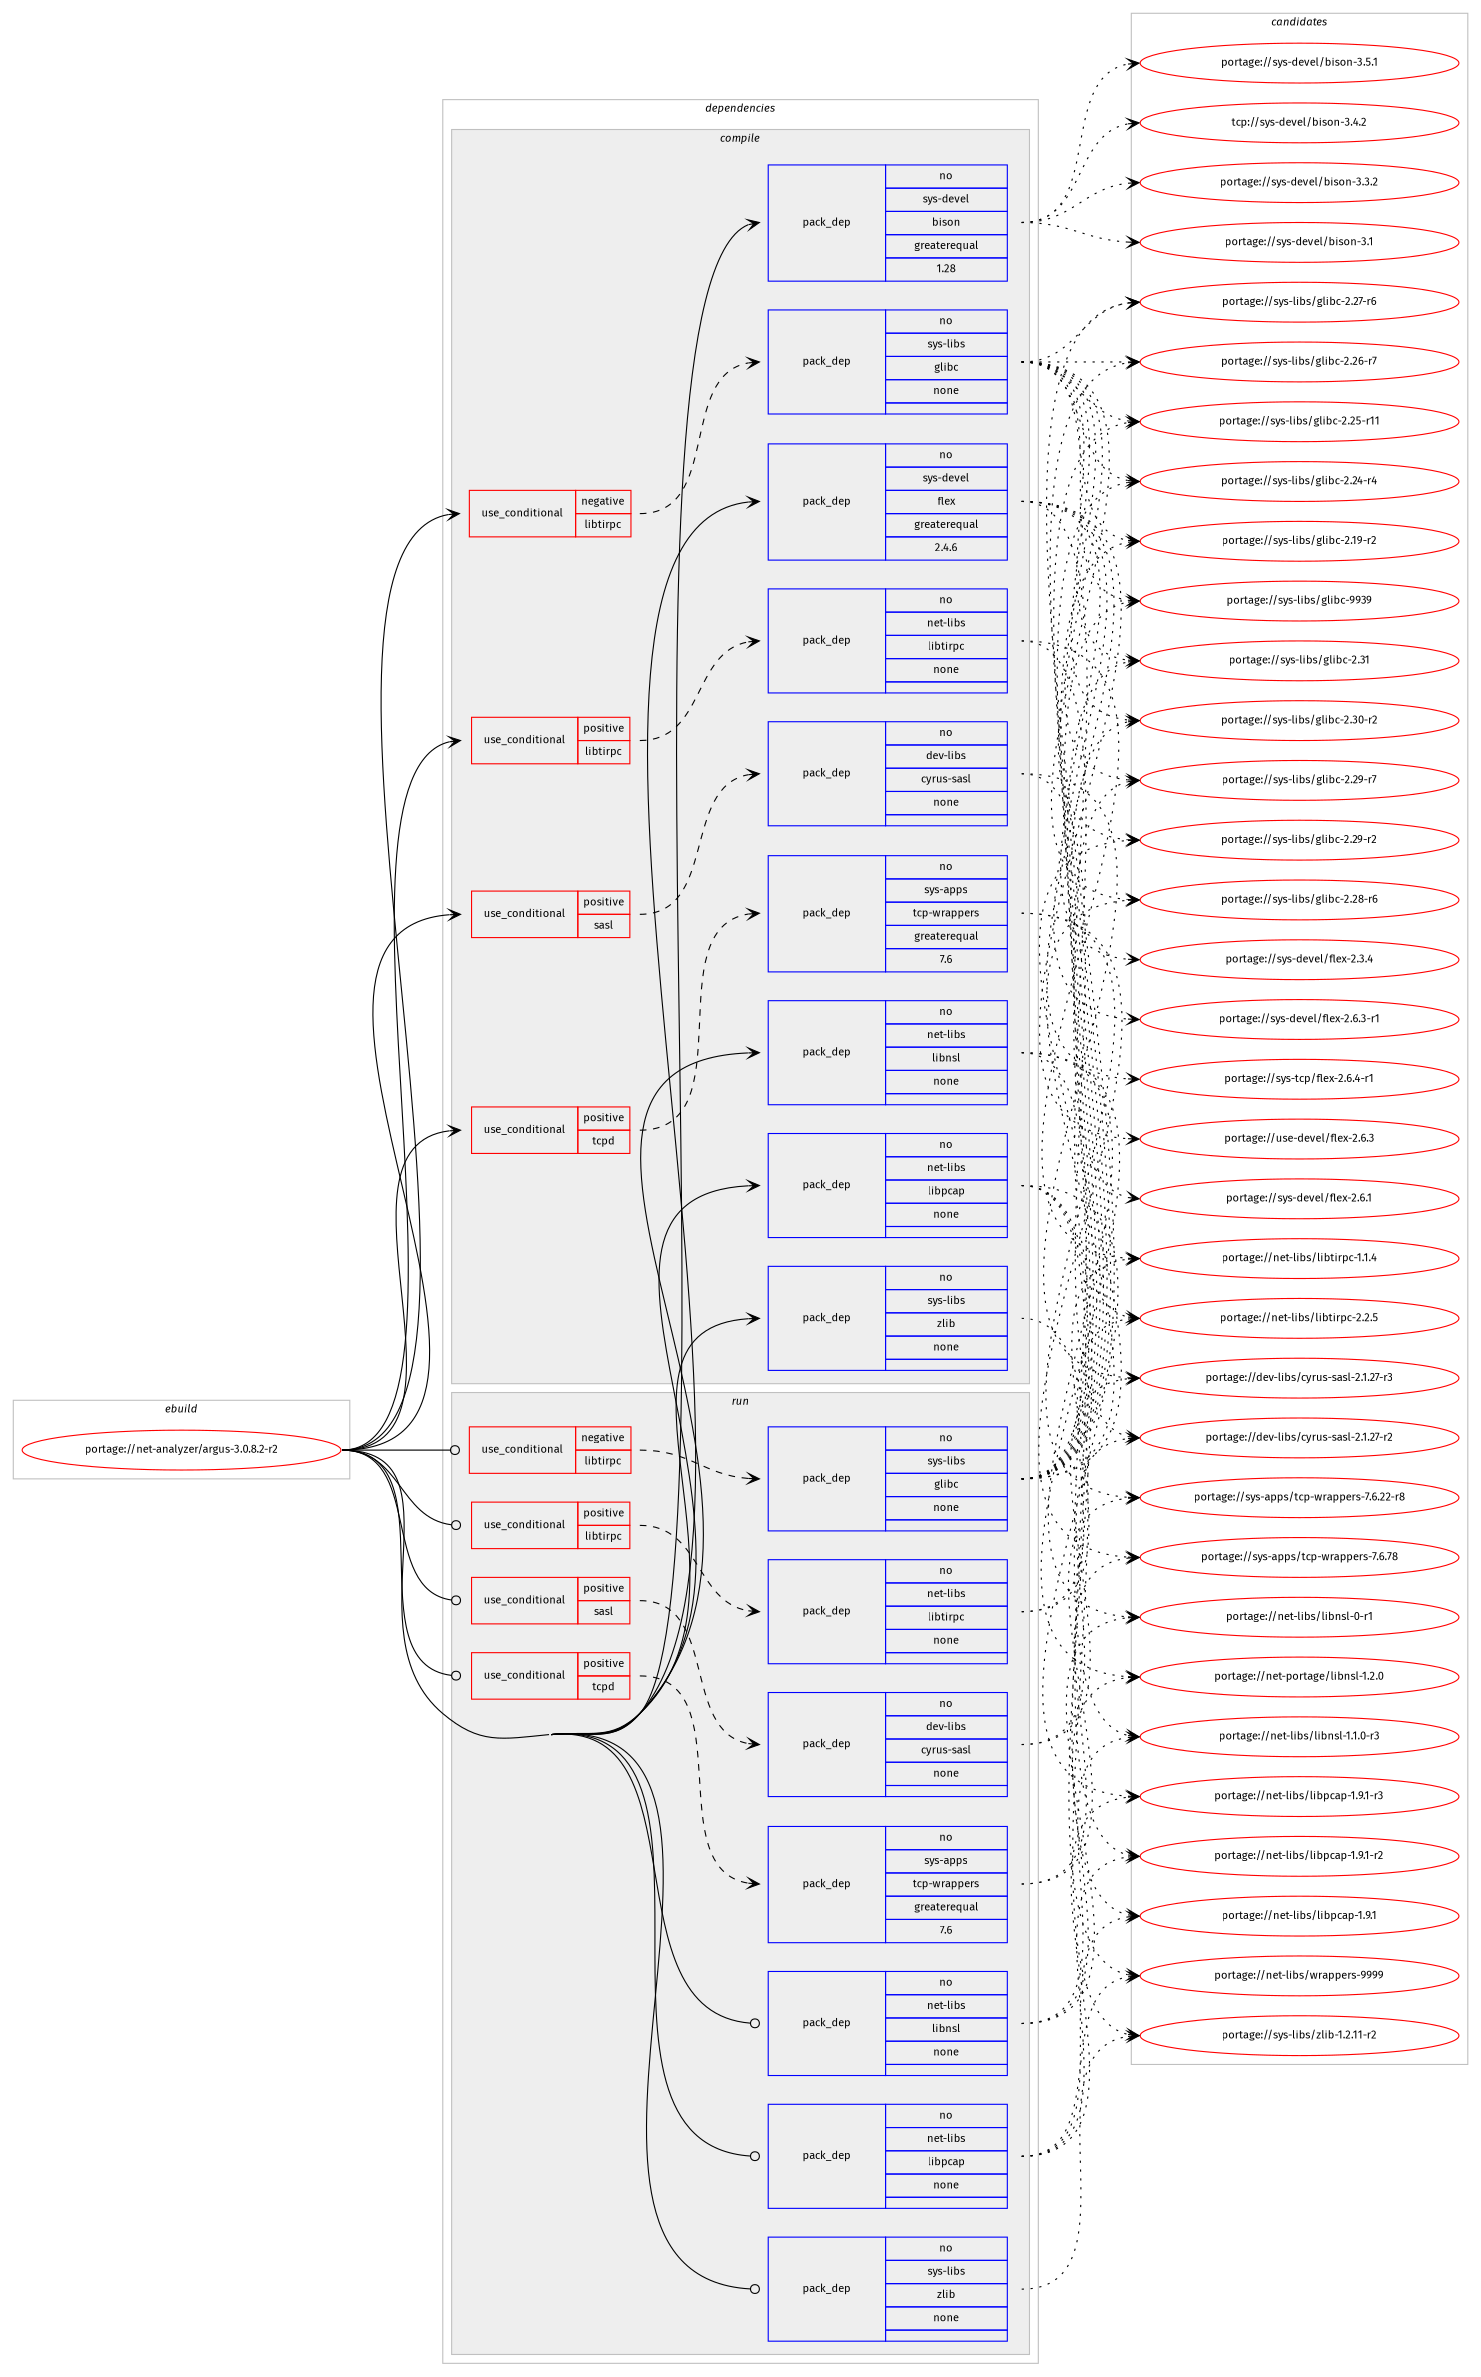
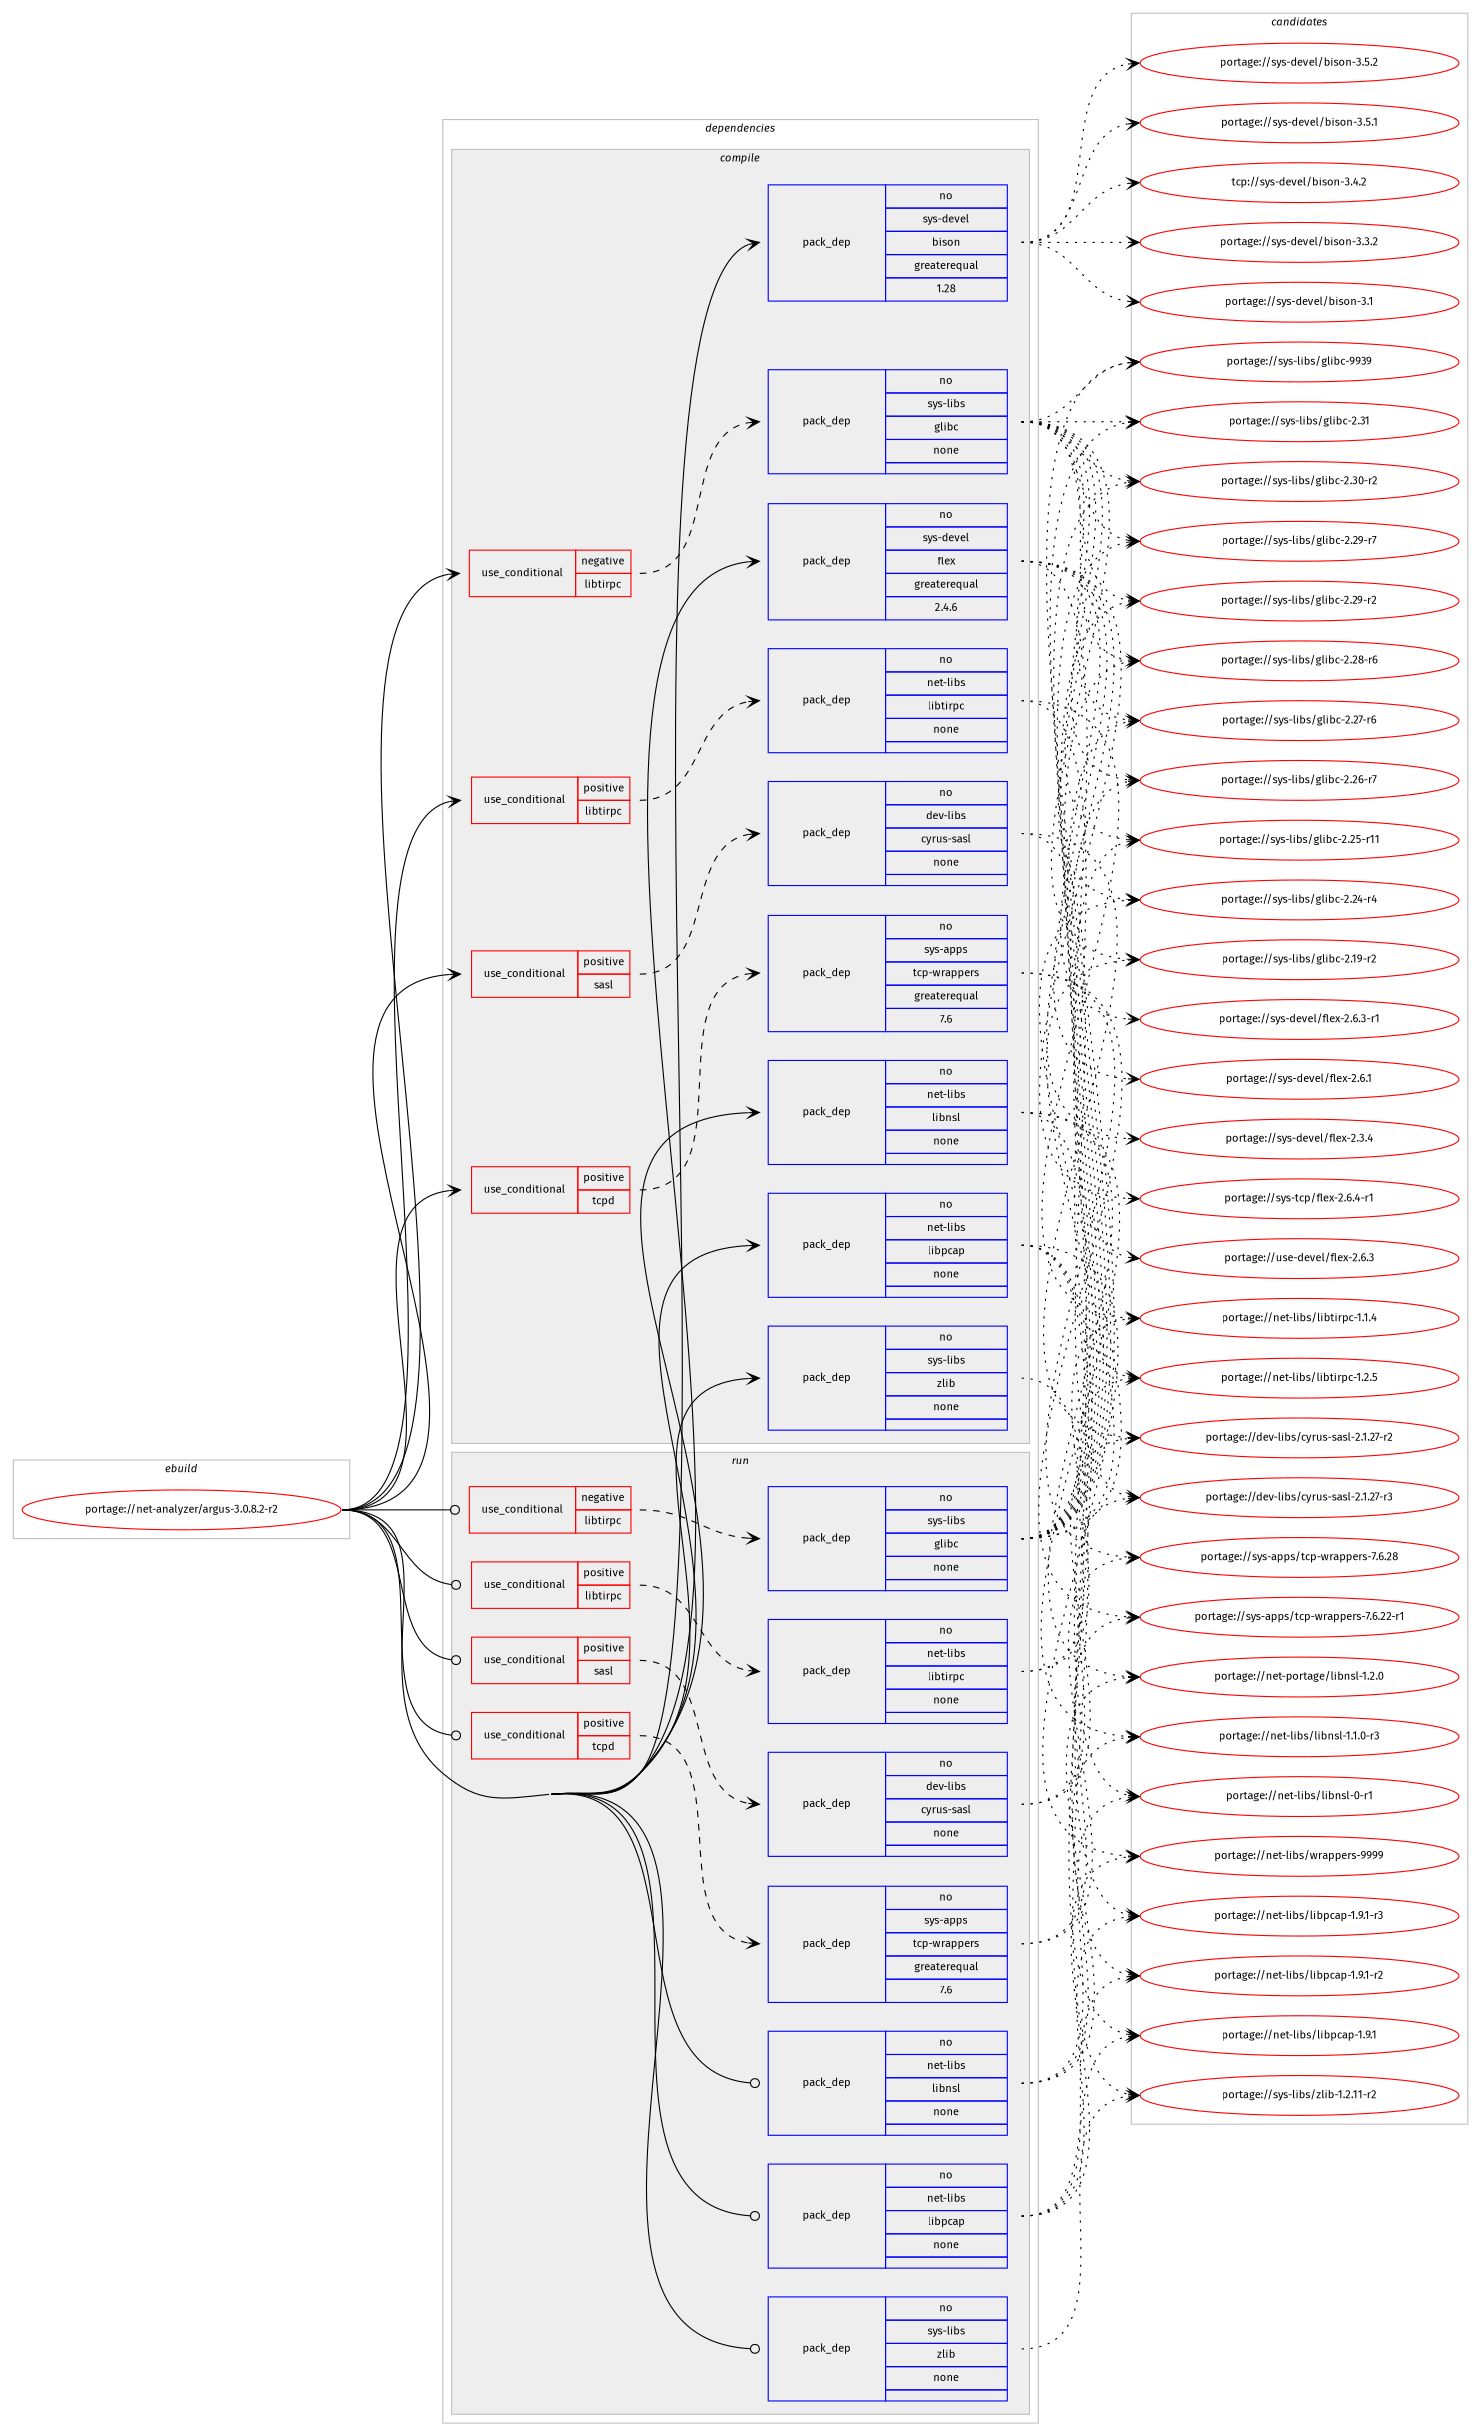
none -> (1300, 63)
(1300, 1318) -> (1300, 1378)
(1300, 1498) -> (1300, 1617)
(1300, 1557) -> (1300, 1557)
